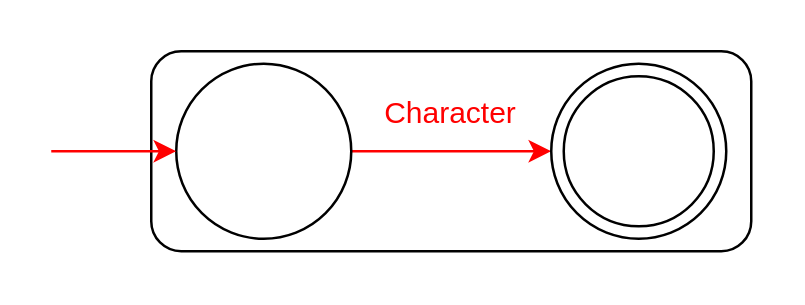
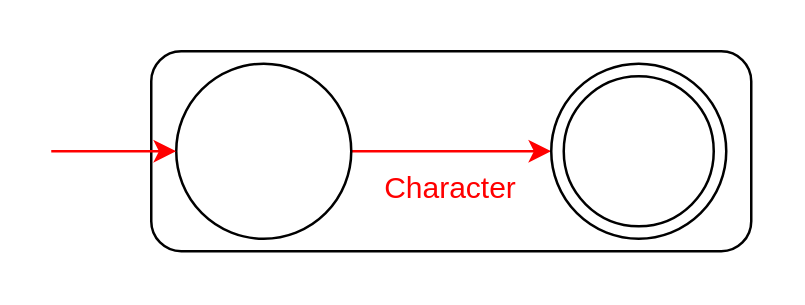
(451, 114) -> (451, 189)
